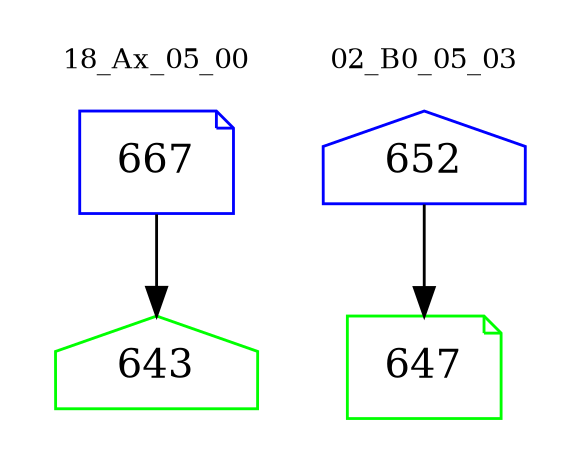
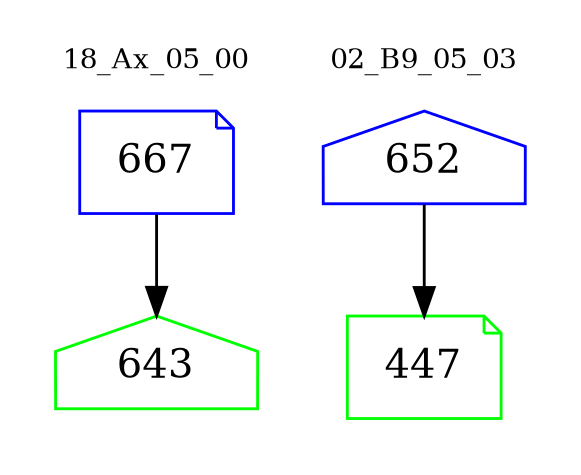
(424, 61) -> (424, 61)
(424, 367) -> (424, 367)
